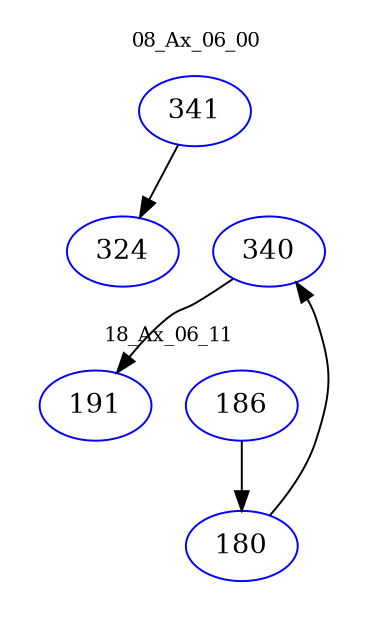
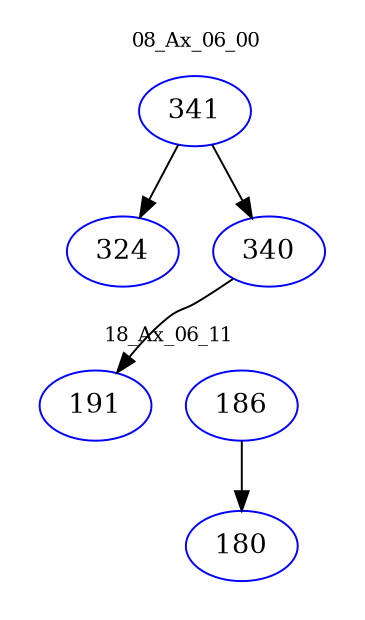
(326, 401) -> (227, 173)
